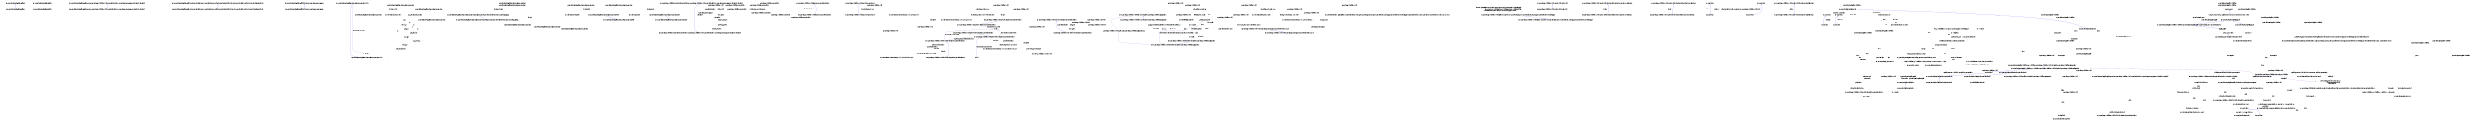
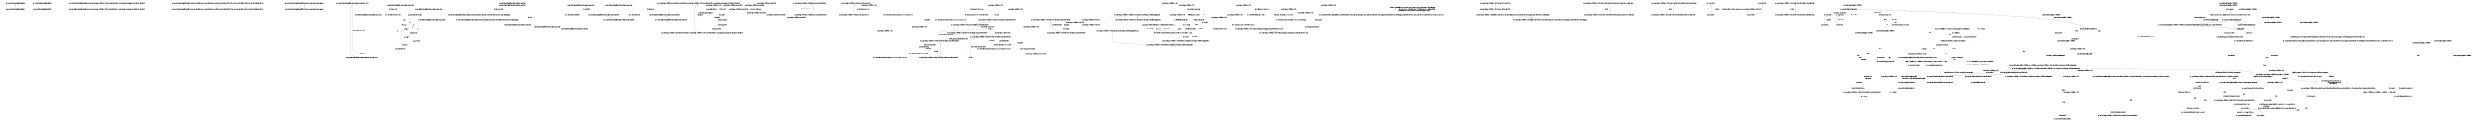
(757, 9) -> (756, 9)
